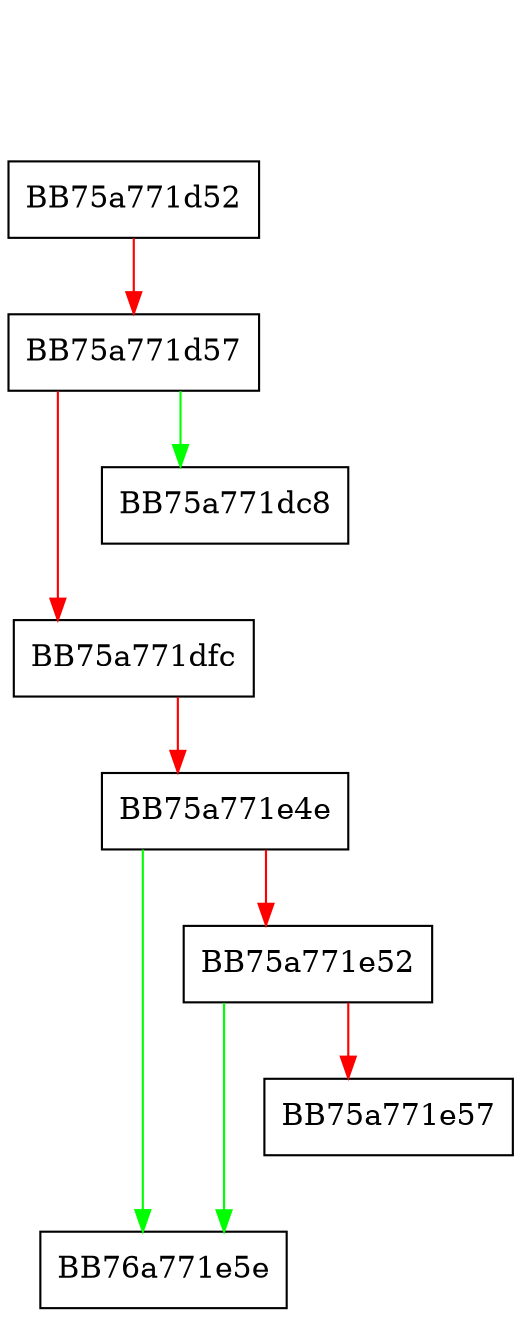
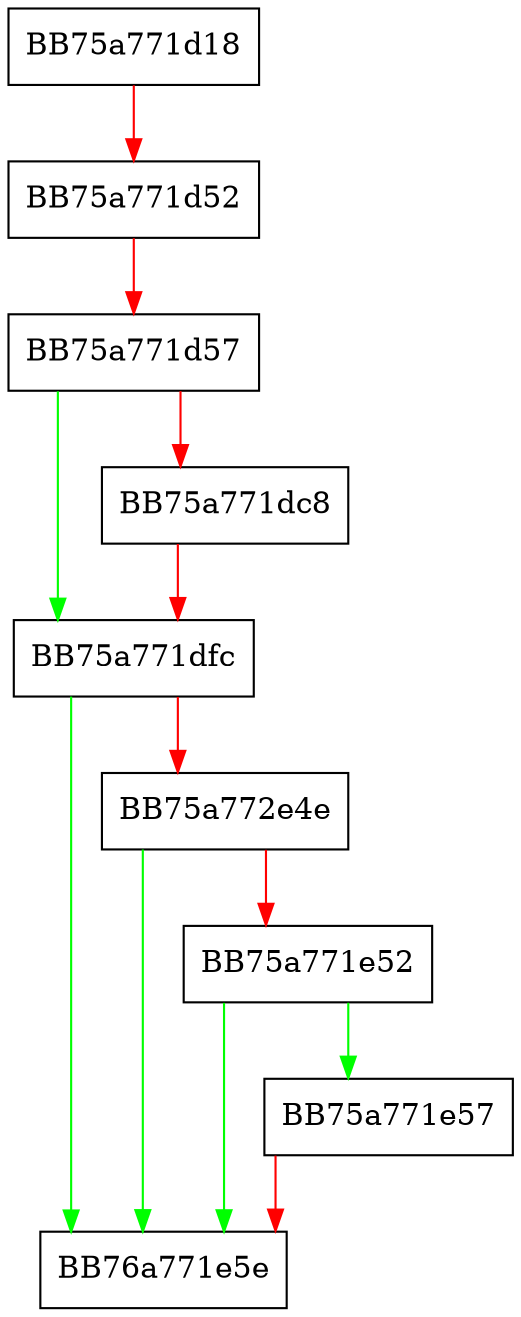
none -> (134, 47)
(181, 418) -> (181, 418)
(58, 495) -> (58, 495)
none -> (178, 571)
(225, 811) -> (225, 811)
none -> (71, 954)
(348, 1030) -> (348, 1030)
none -> (276, 1183)
